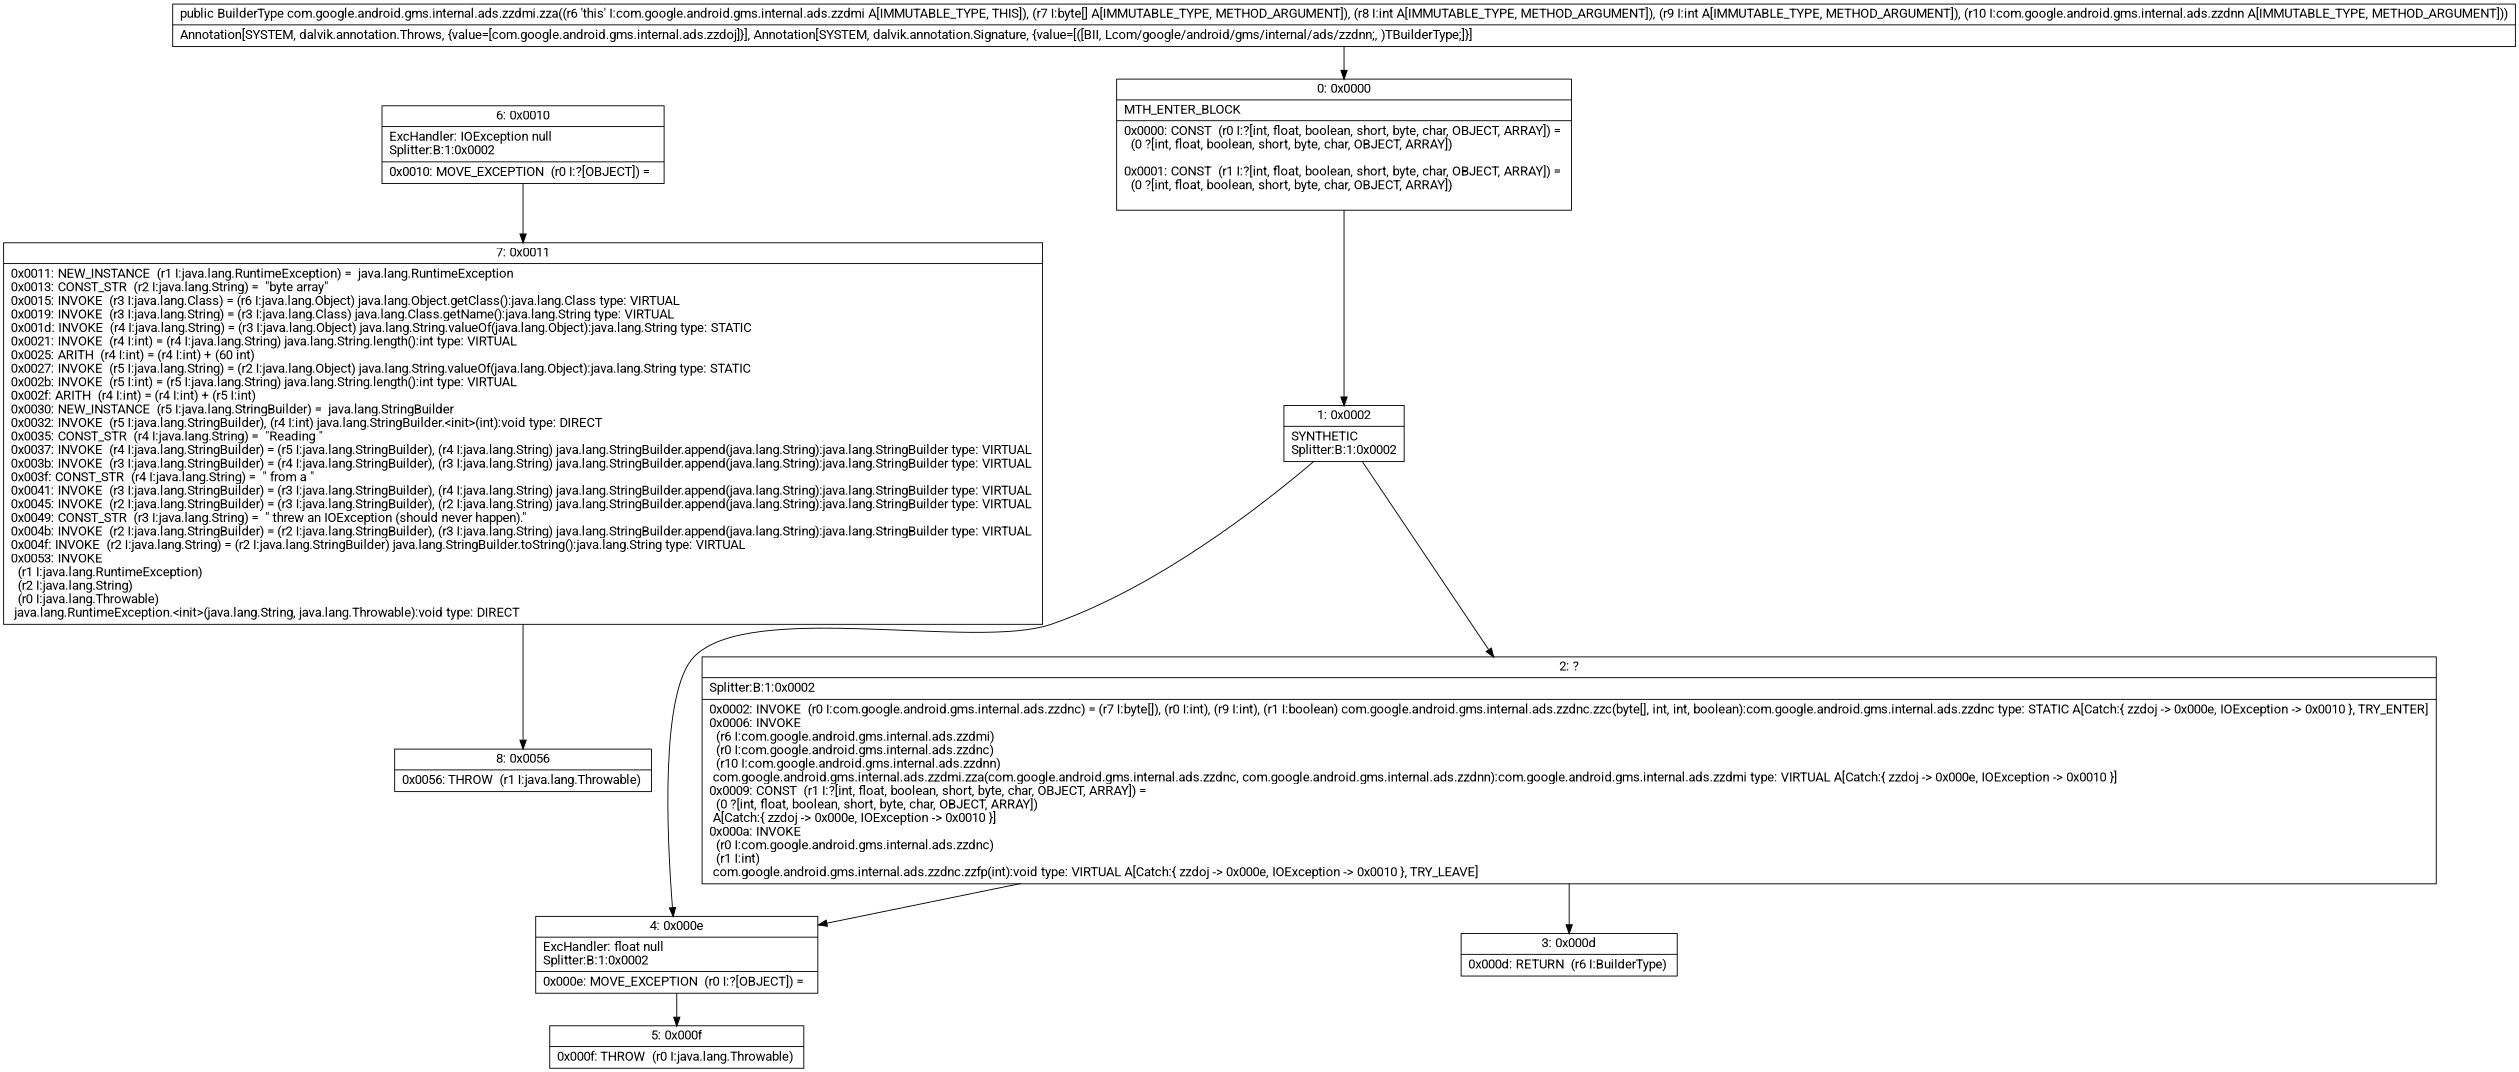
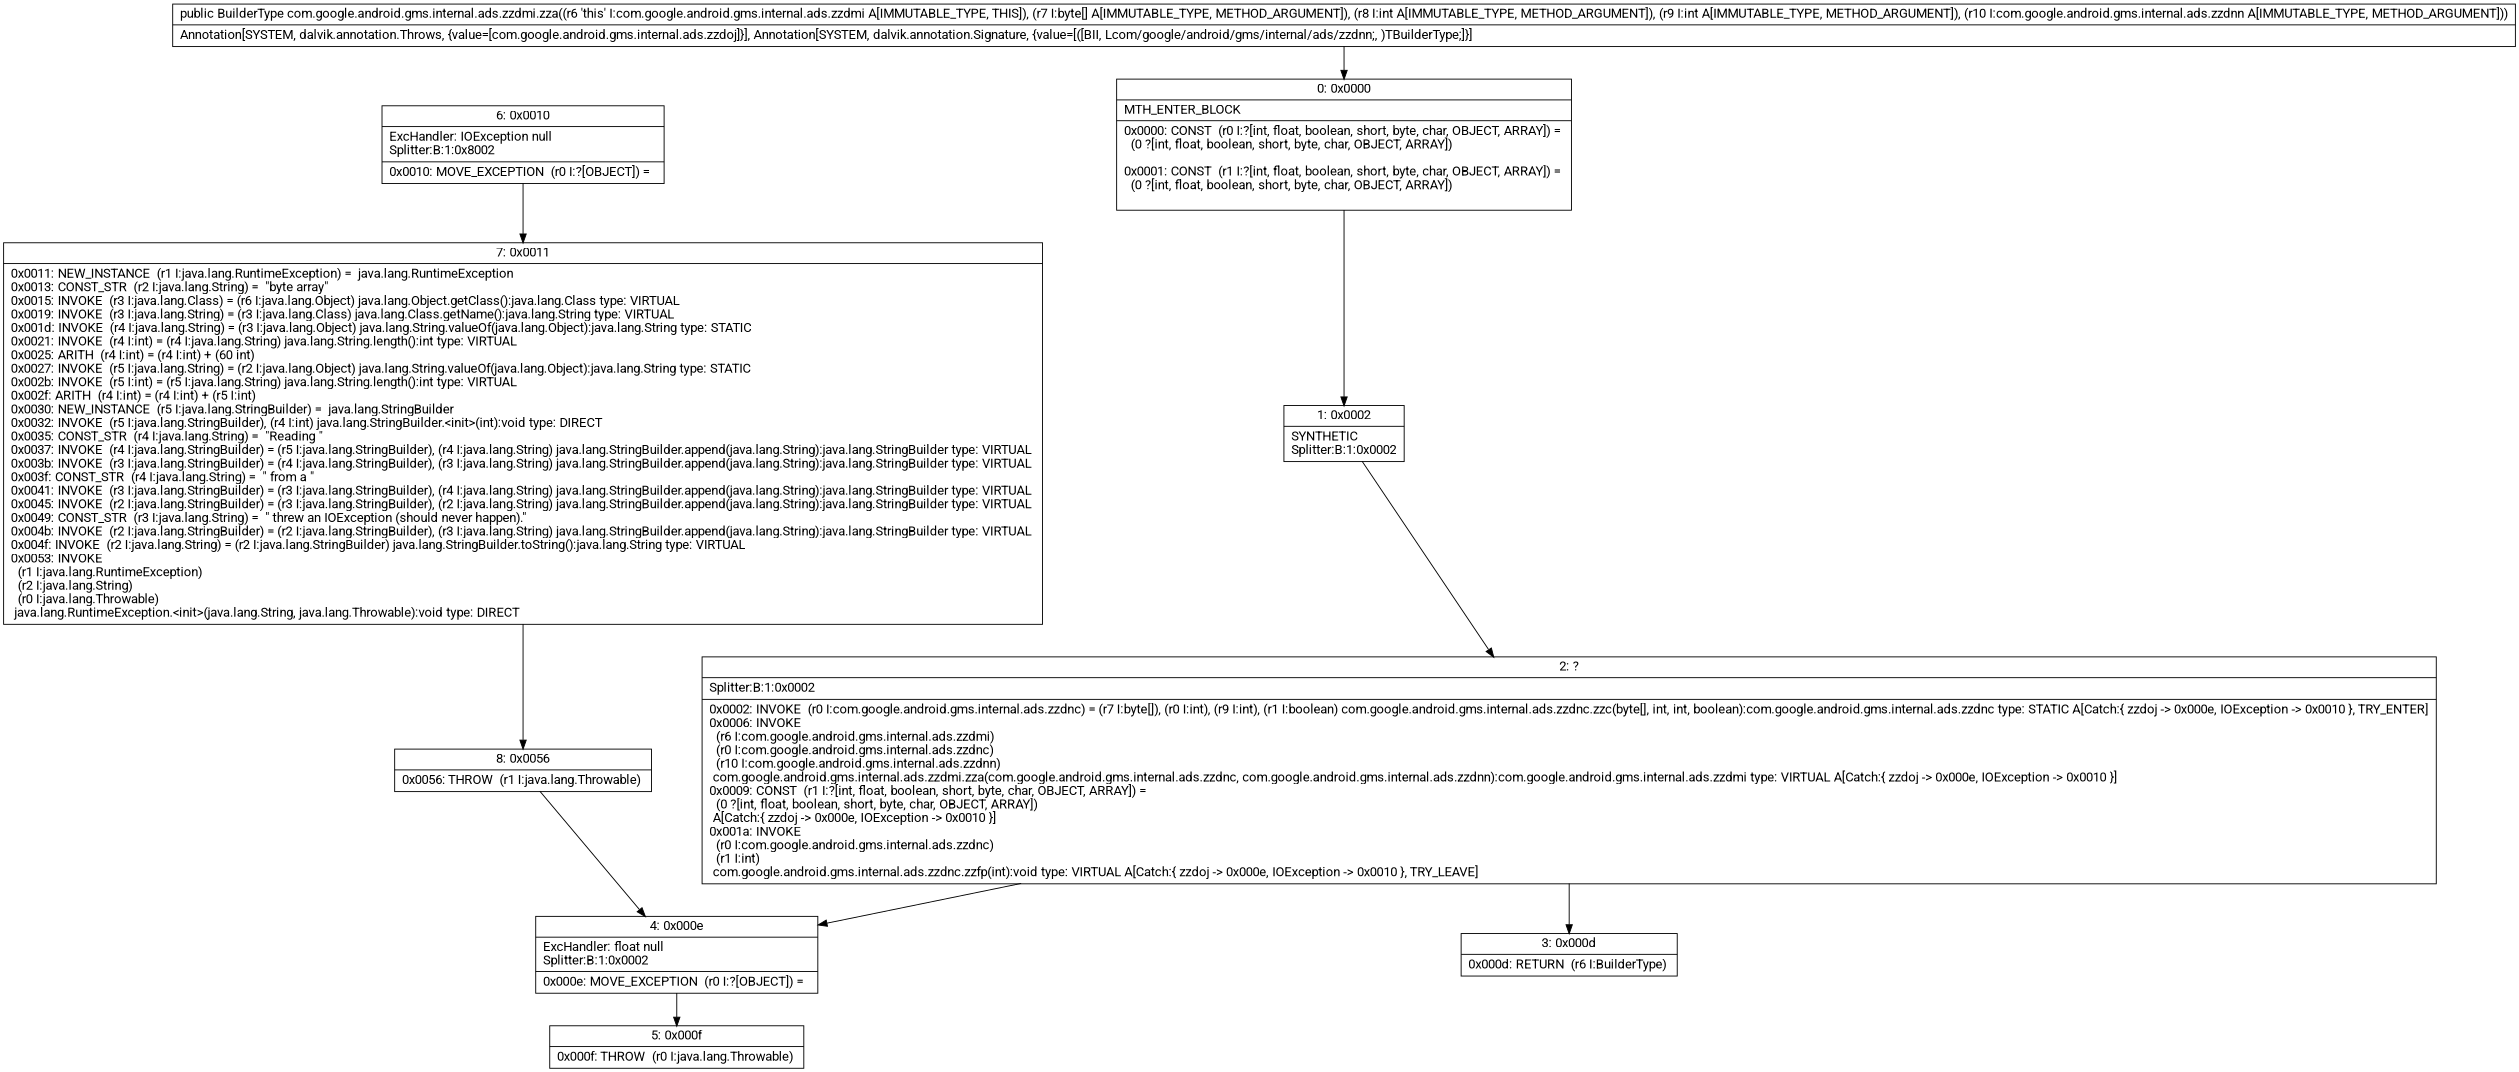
(442, 151) -> (442, 151)
(898, 630) -> (590, 850)
(759, 832) -> (759, 832)
